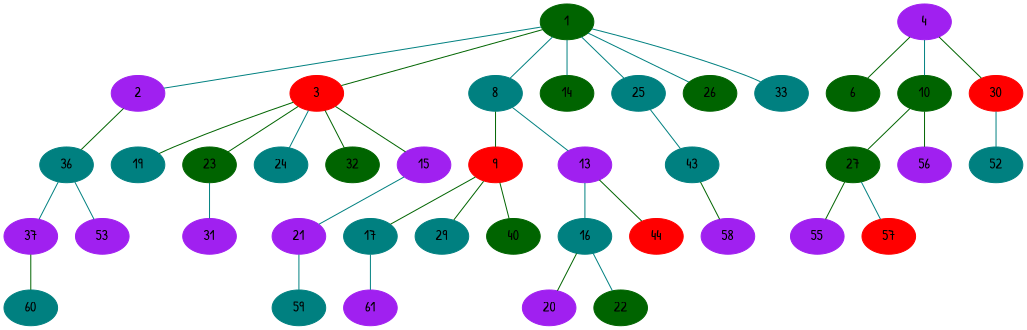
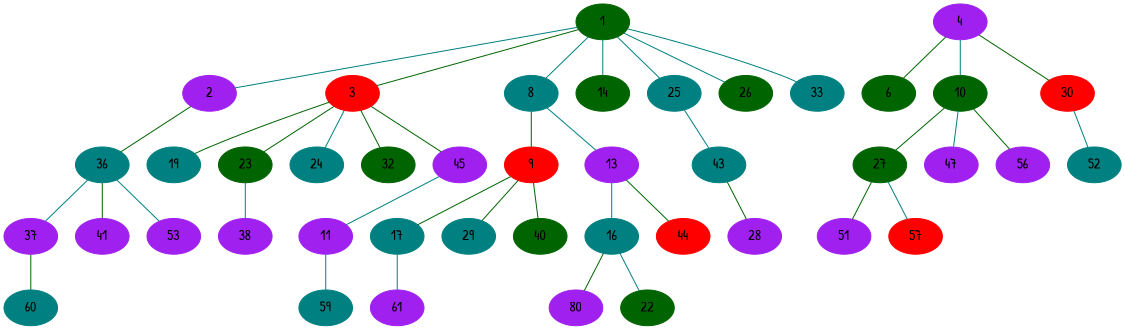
(424, 165) -> (460, 165)
none -> (951, 165)
none -> (102, 236)
(210, 236) -> (245, 236)
(299, 236) -> (326, 236)
(728, 236) -> (755, 236)
(817, 236) -> (844, 236)
(549, 308) -> (576, 308)
